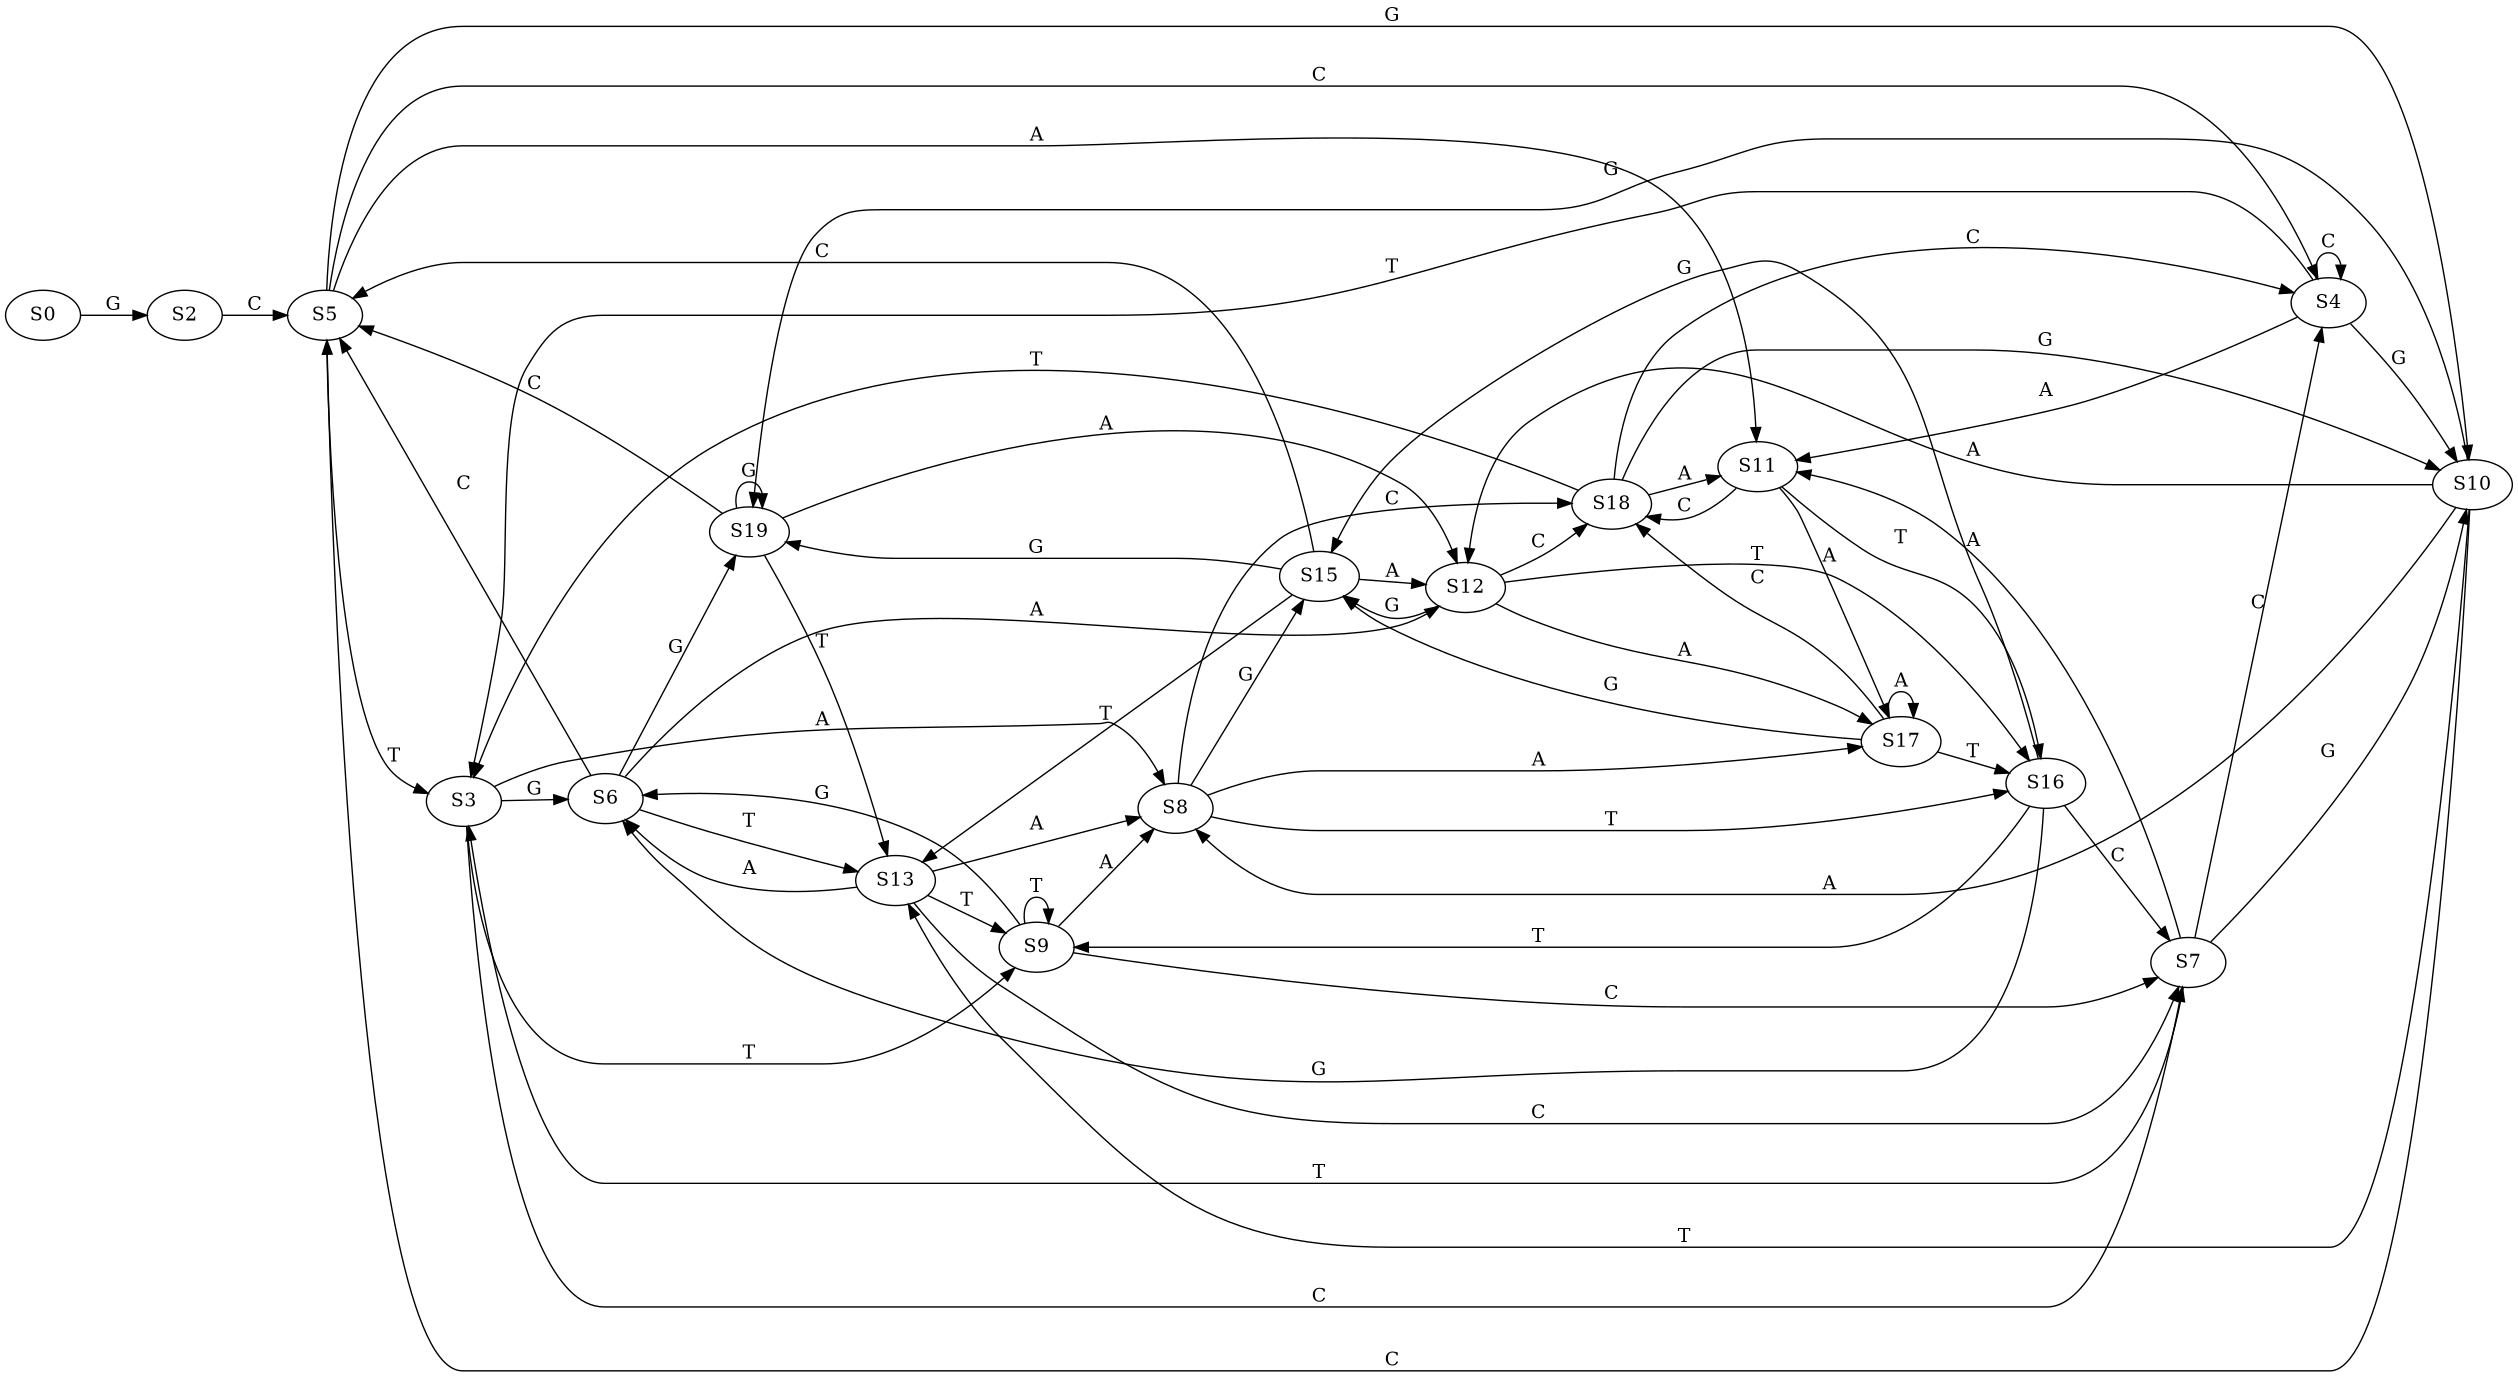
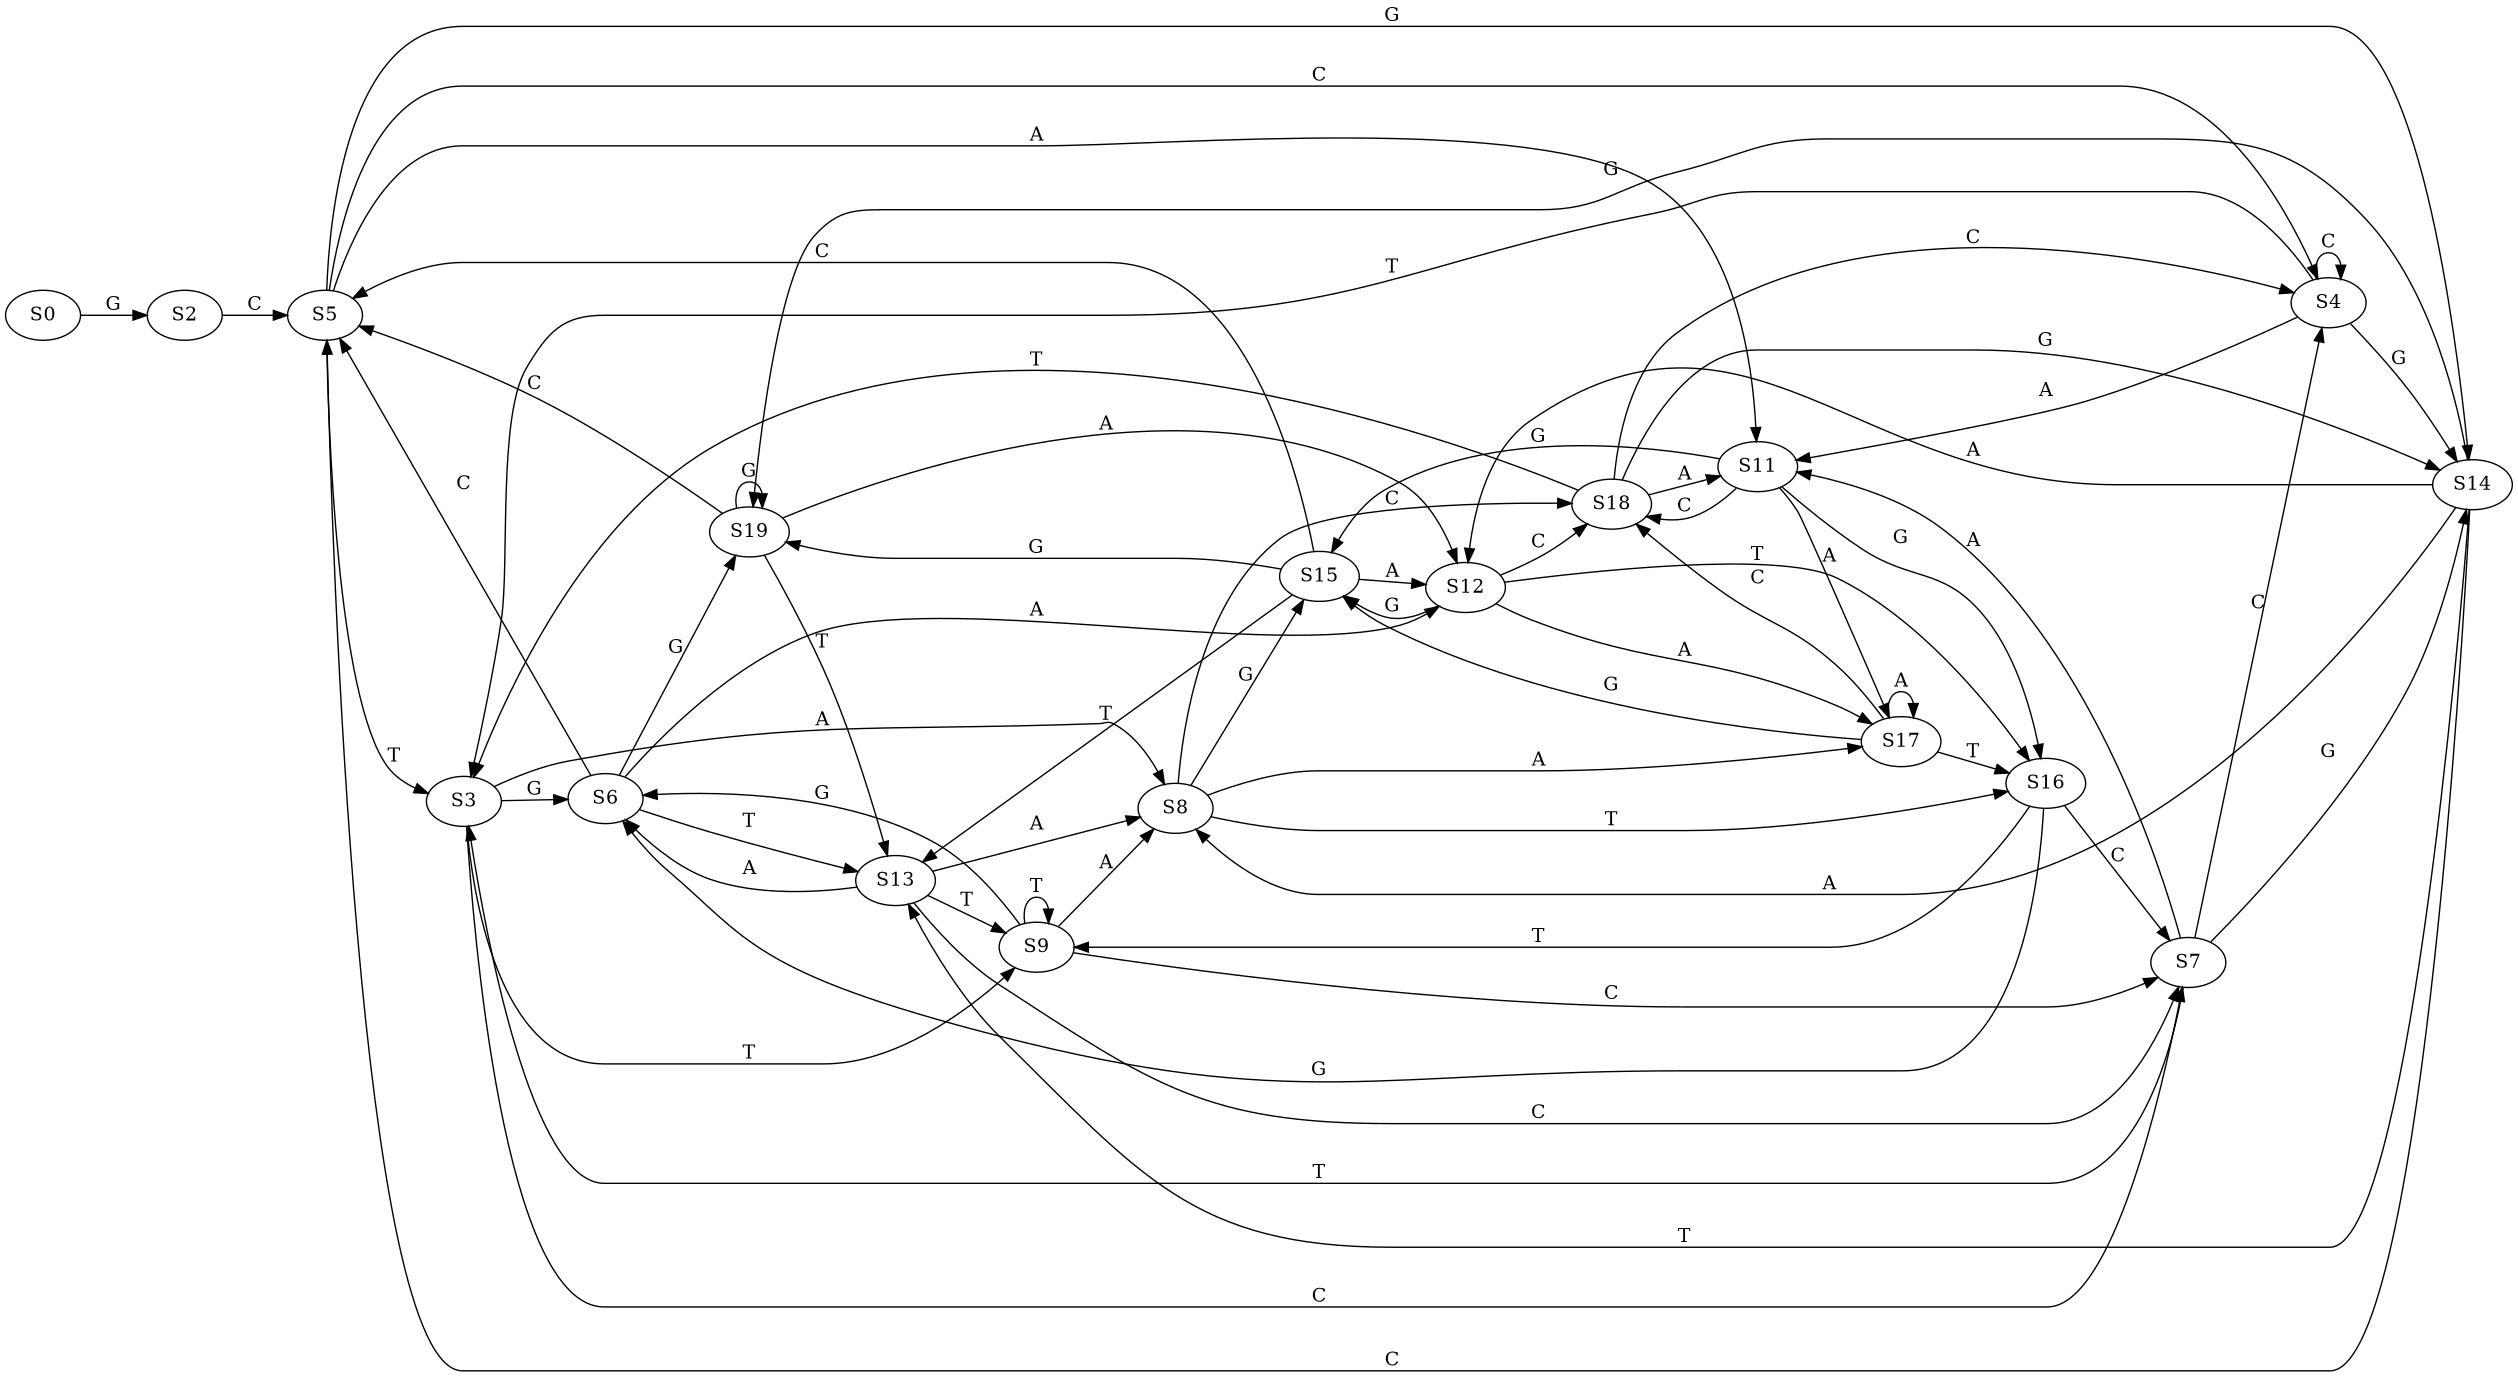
(1820, 286) -> (1515, 450)
(2472, 485) -> (2472, 485)
(1901, 538) -> (1901, 538)
